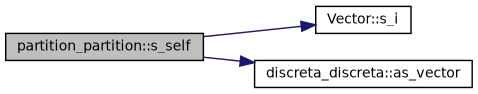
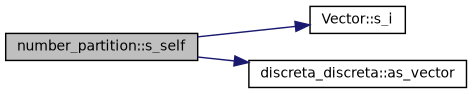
(105, 47) -> (102, 47)
